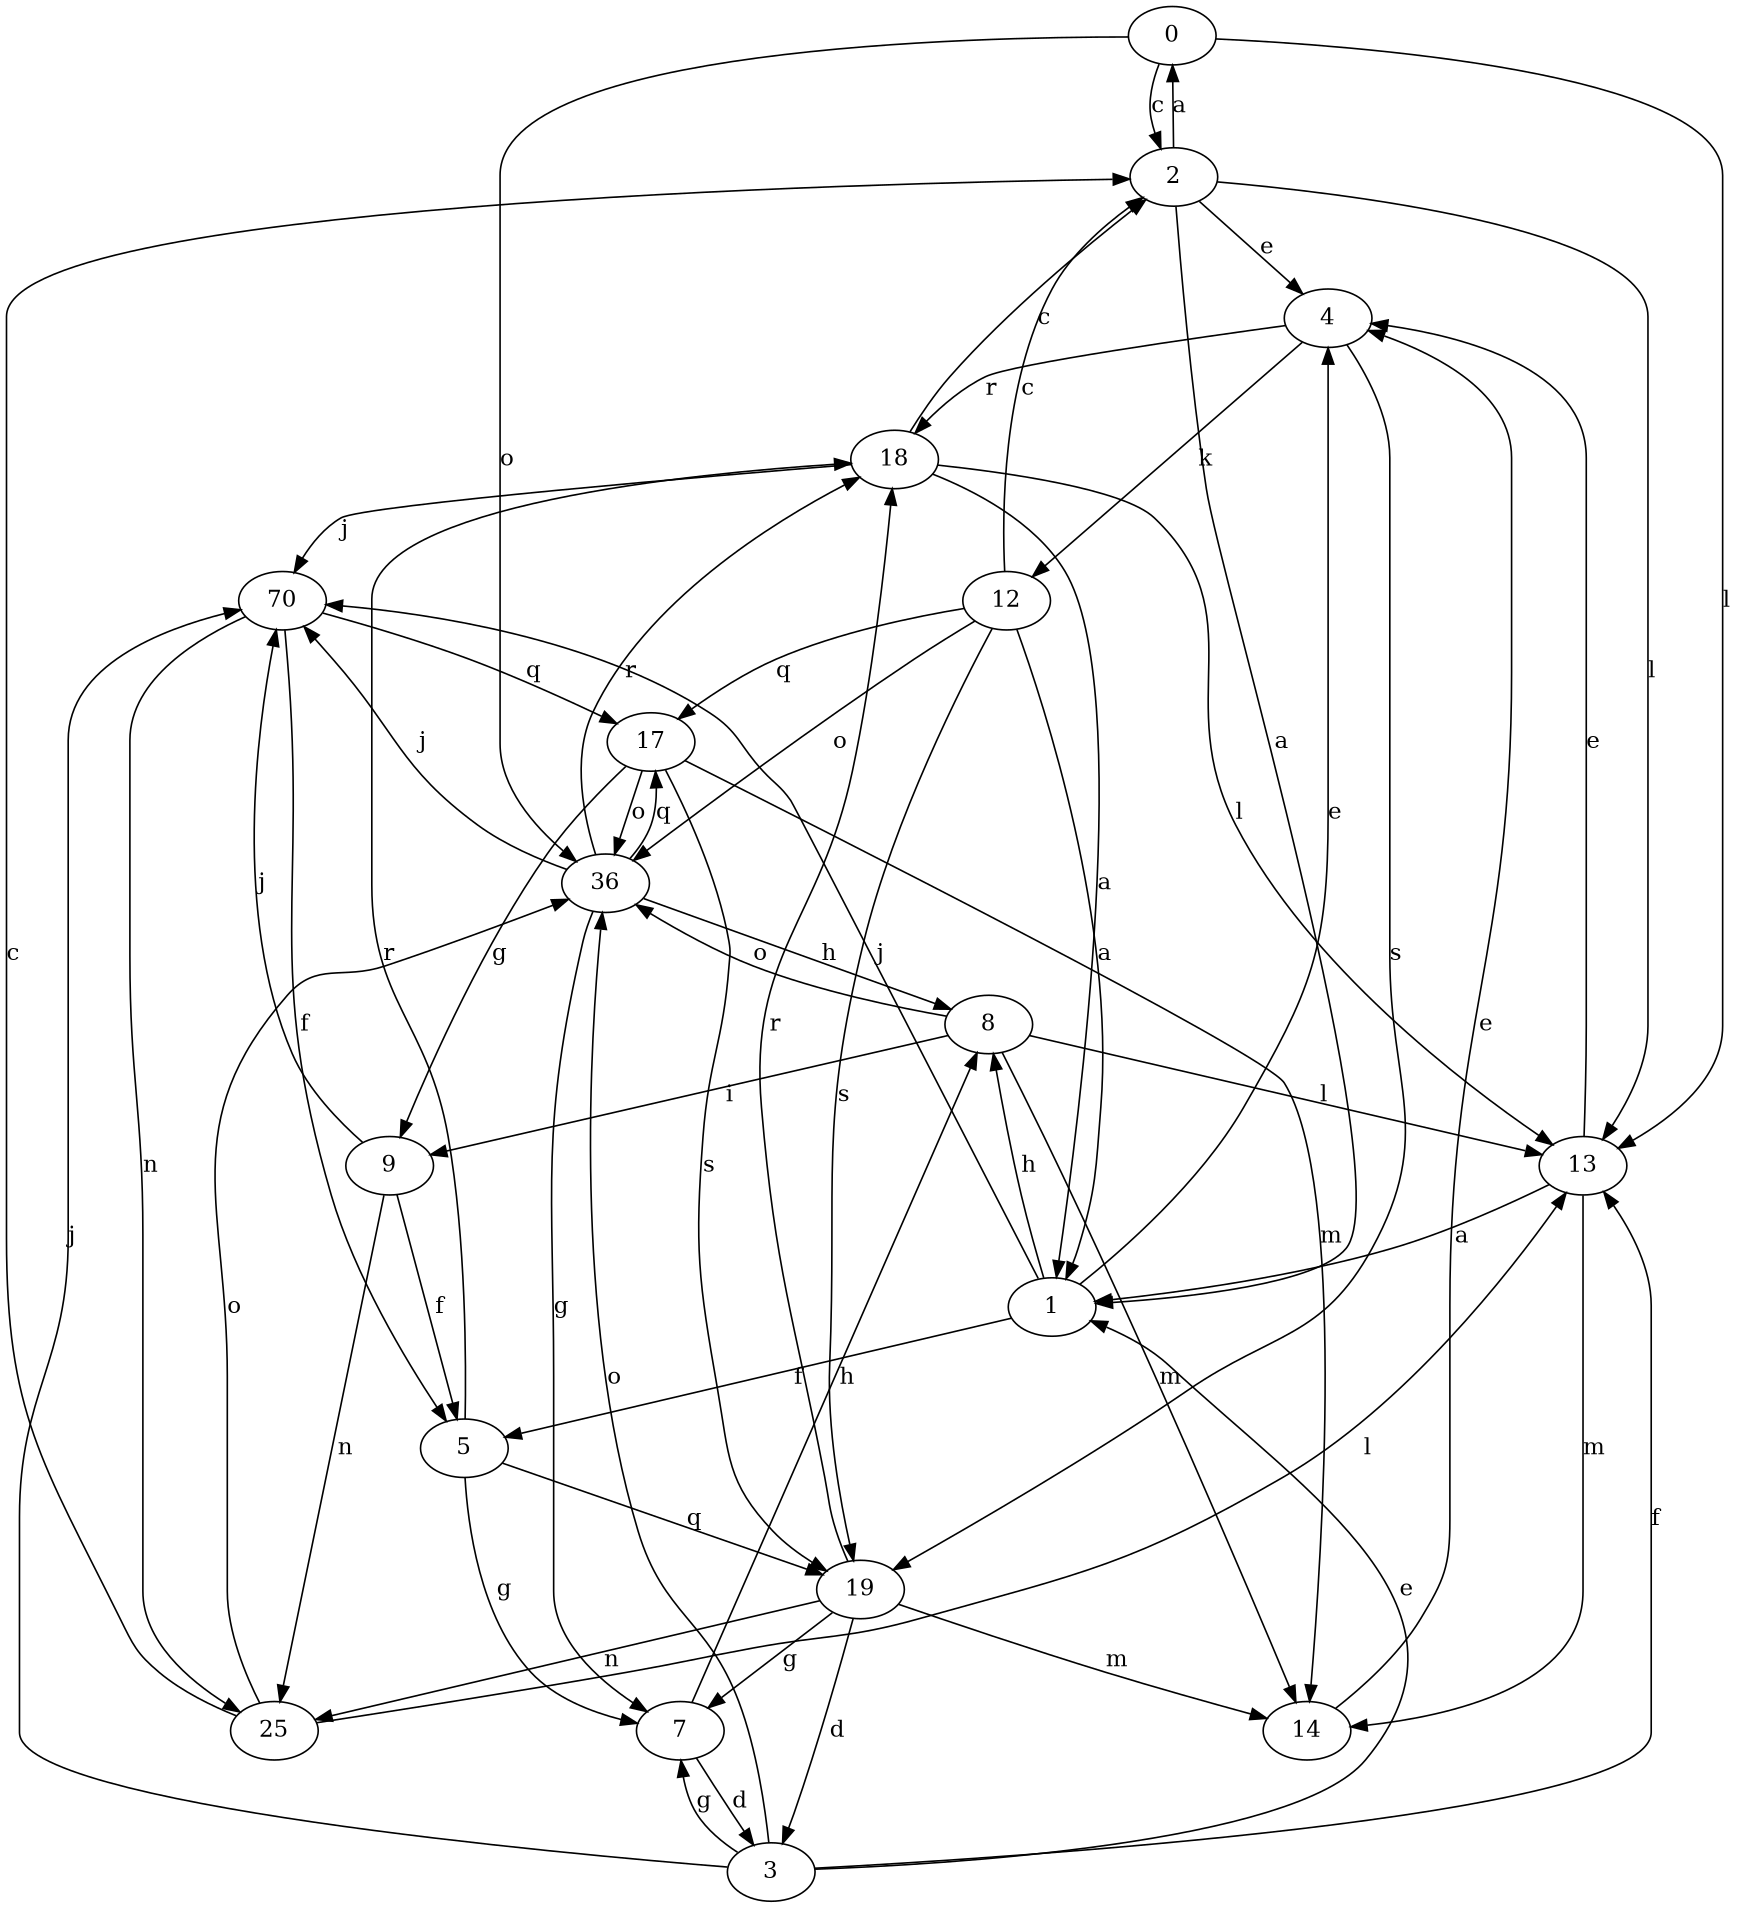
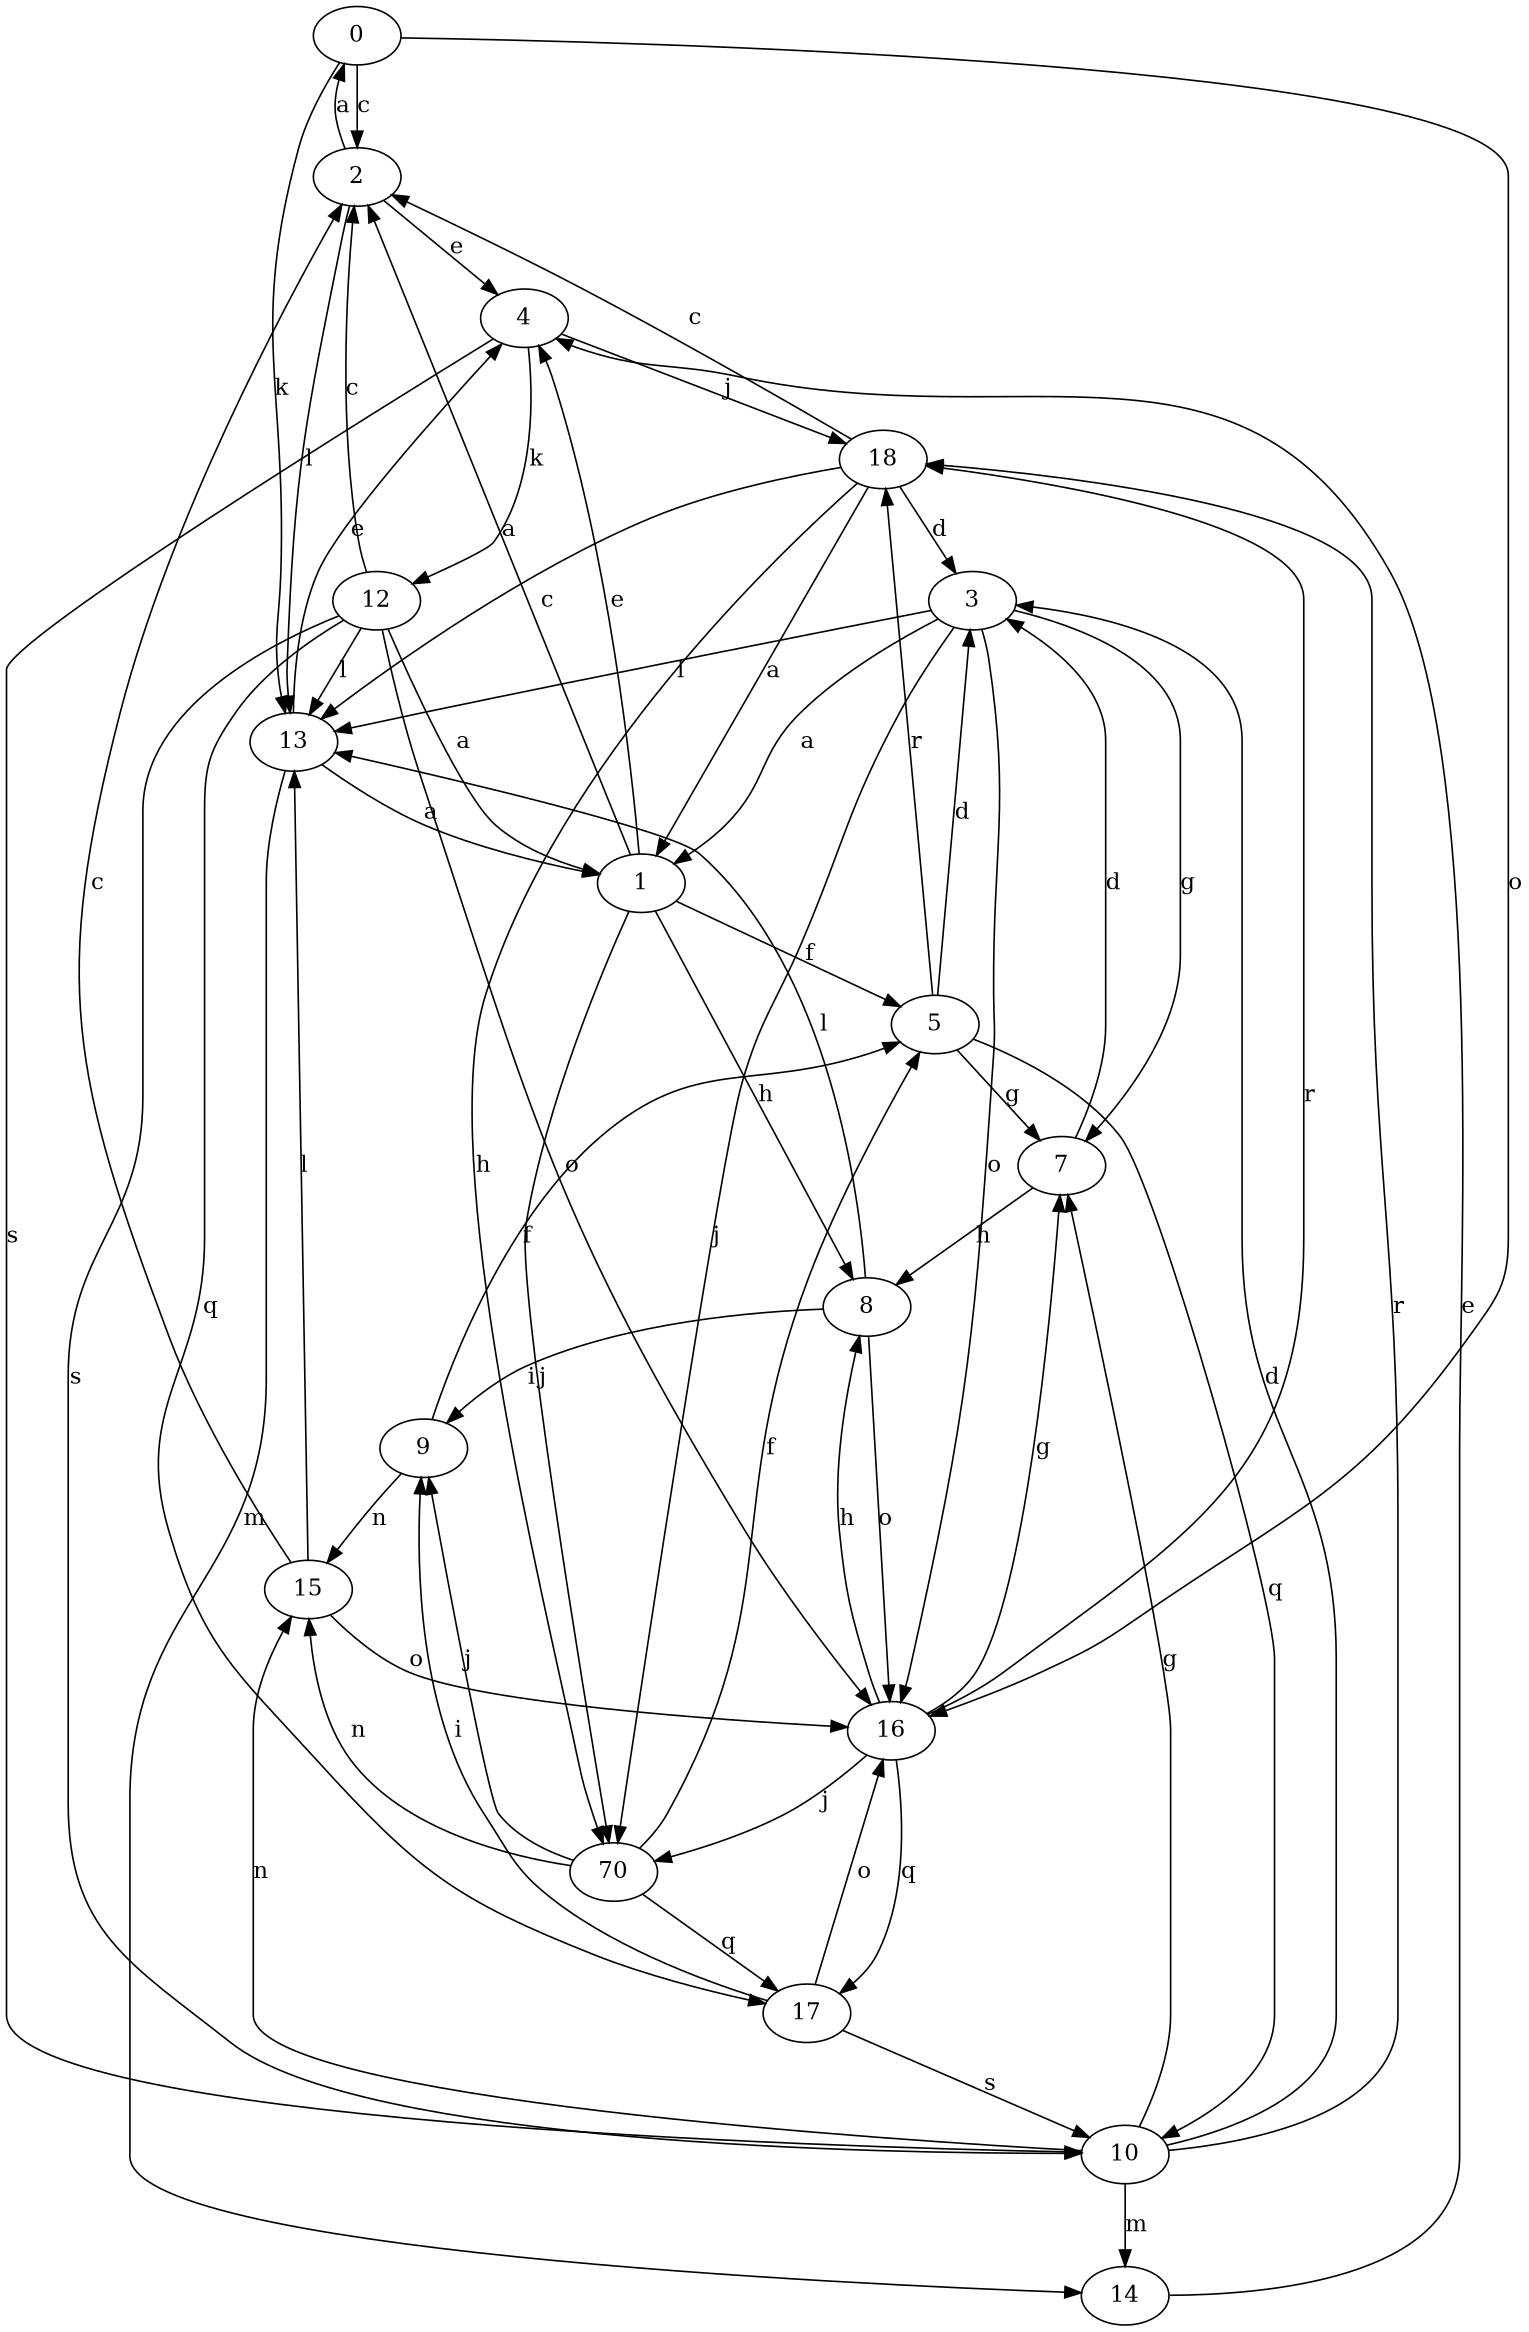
(991, 389) -> (728, 389)
none -> (924, 523)
(345, 530) -> (484, 1166)
(1727, 601) -> (282, 389)
none -> (340, 664)
(1240, 813) -> (547, 601)
none -> (953, 821)
(1294, 846) -> (509, 553)
(606, 883) -> (891, 1731)
(258, 908) -> (473, 1708)
(500, 954) -> (459, 1731)
(1255, 1061) -> none
(1151, 1367) -> none
(1656, 1519) -> (681, 671)
(861, 1590) -> (1125, 2155)
(1407, 1590) -> (808, 742)
(274, 1731) -> (308, 1590)
